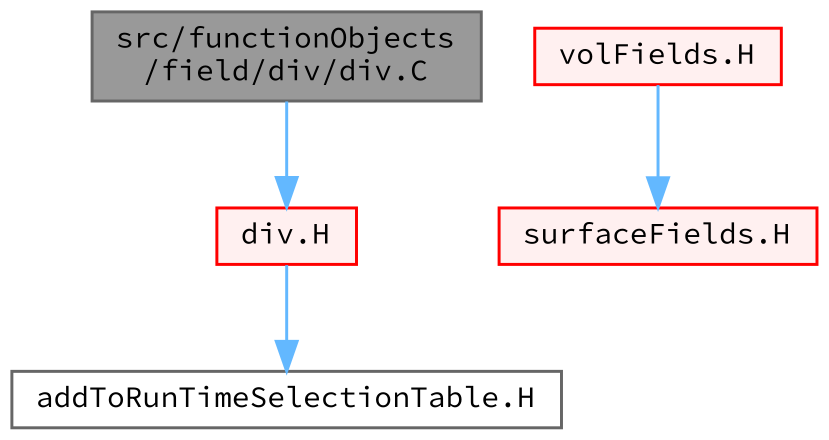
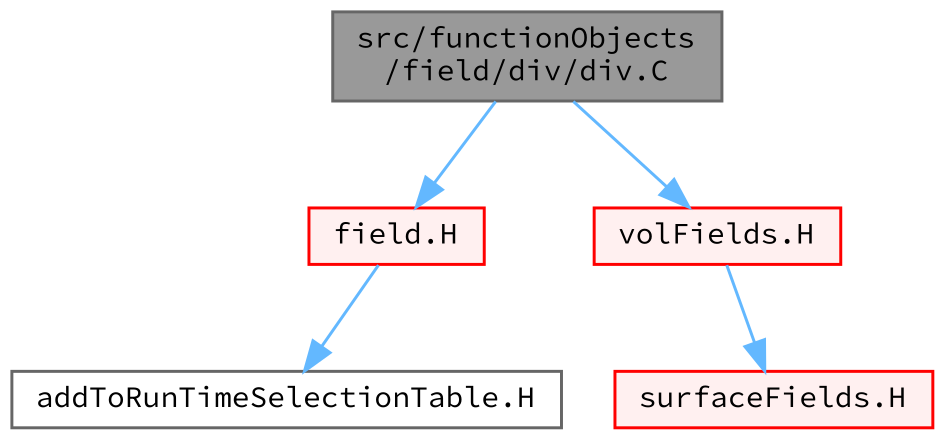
none -> (620, 144)
(287, 236) -> (397, 236)
